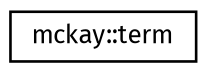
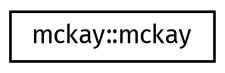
(103, 37) -> (112, 37)
